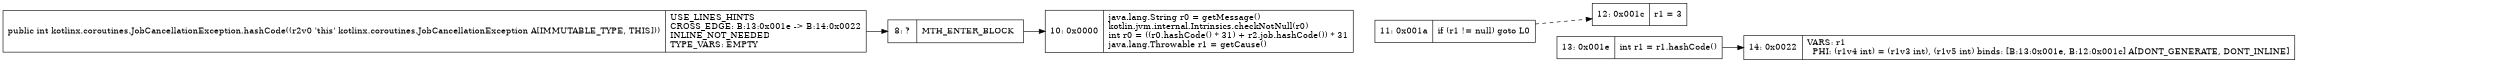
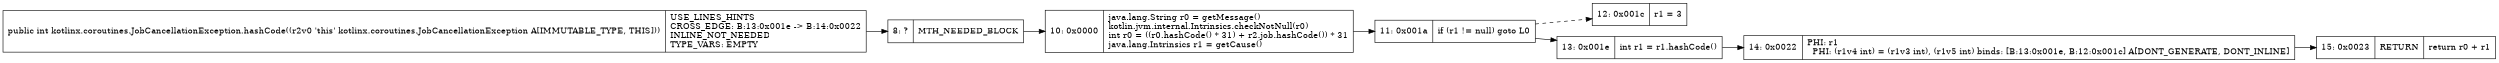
(968, 31) -> (968, 31)
none -> (1361, 31)
none -> (1543, 39)
(1828, 43) -> (1824, 43)
(1188, 45) -> (1186, 45)
none -> (2406, 48)
